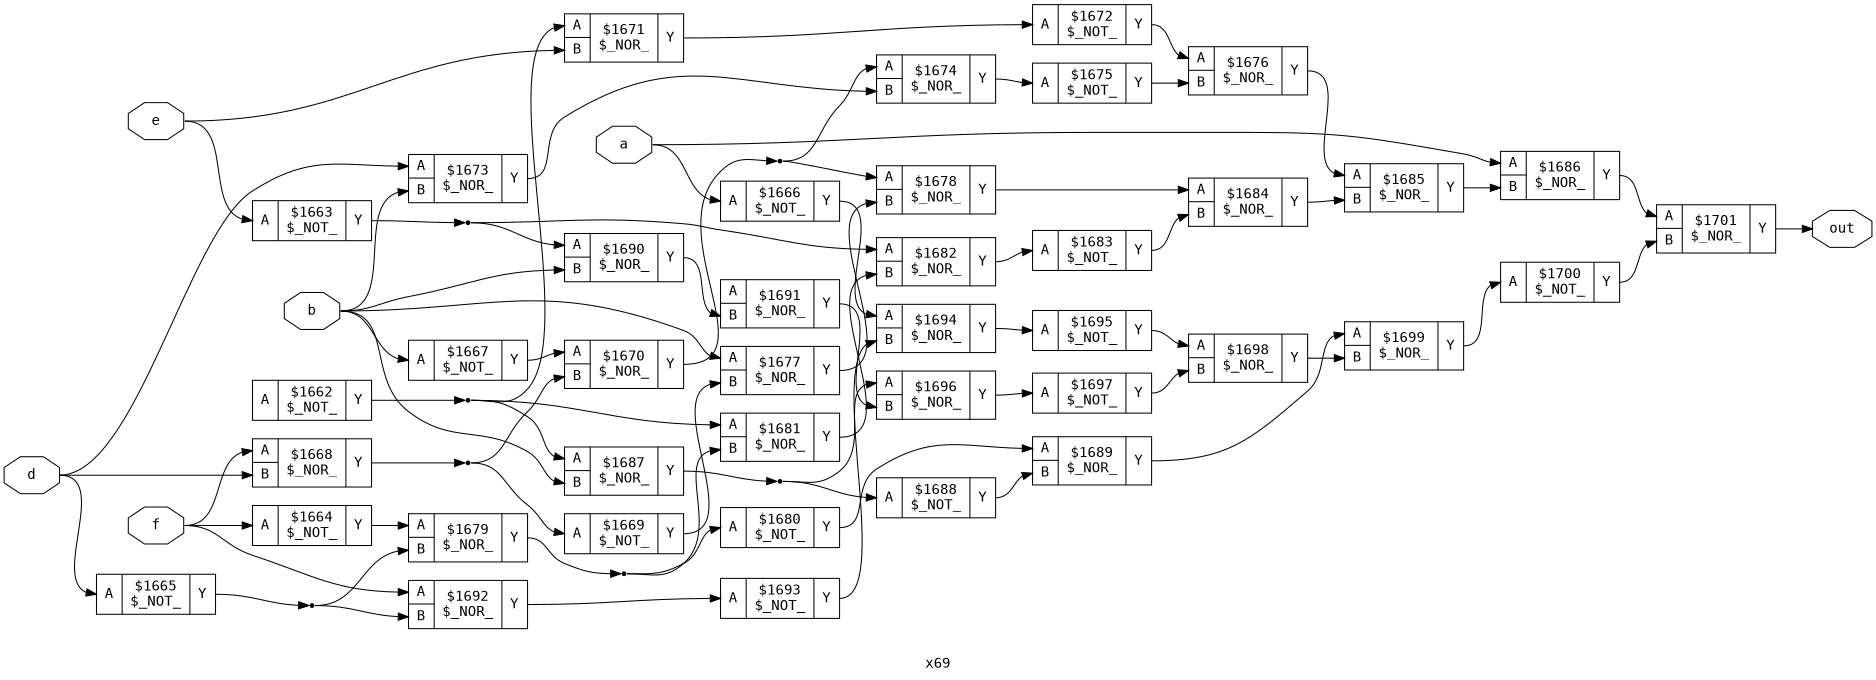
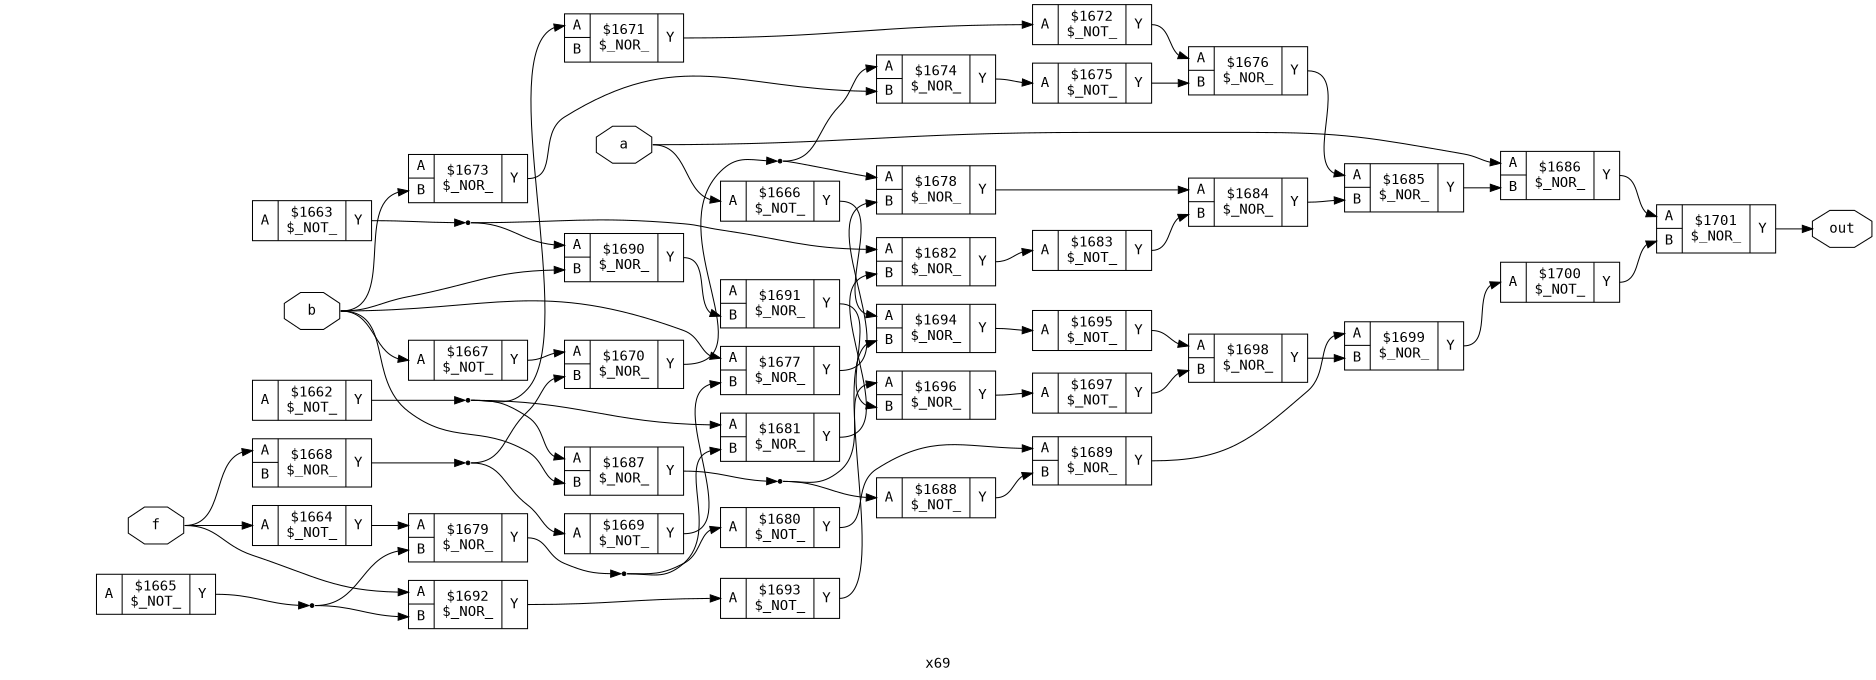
(156, 121) -> none
(32, 475) -> none
